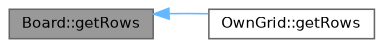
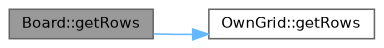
(189, 14) -> (173, 34)
